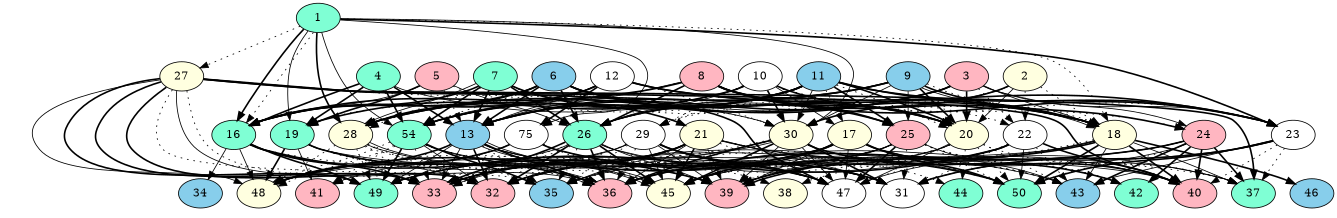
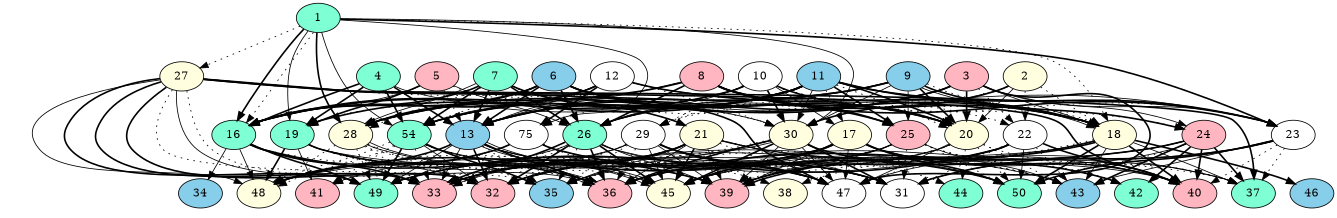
(951, 98) -> (951, 98)
none -> (530, 106)
(879, 161) -> (1149, 130)
